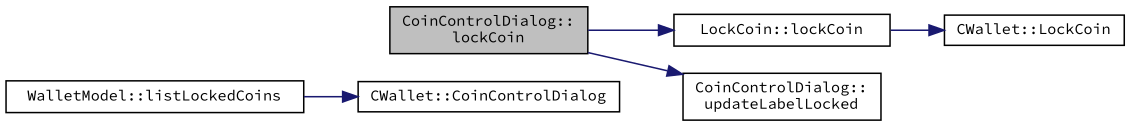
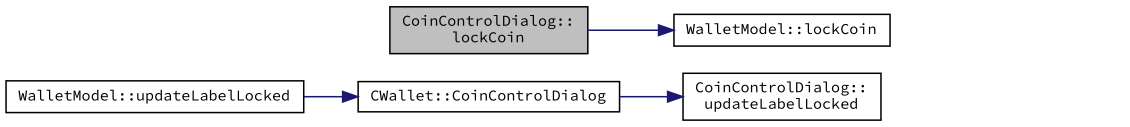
(782, 30) -> (782, 30)
(1034, 30) -> none
(628, 62) -> (644, 97)
(155, 97) -> (155, 97)
